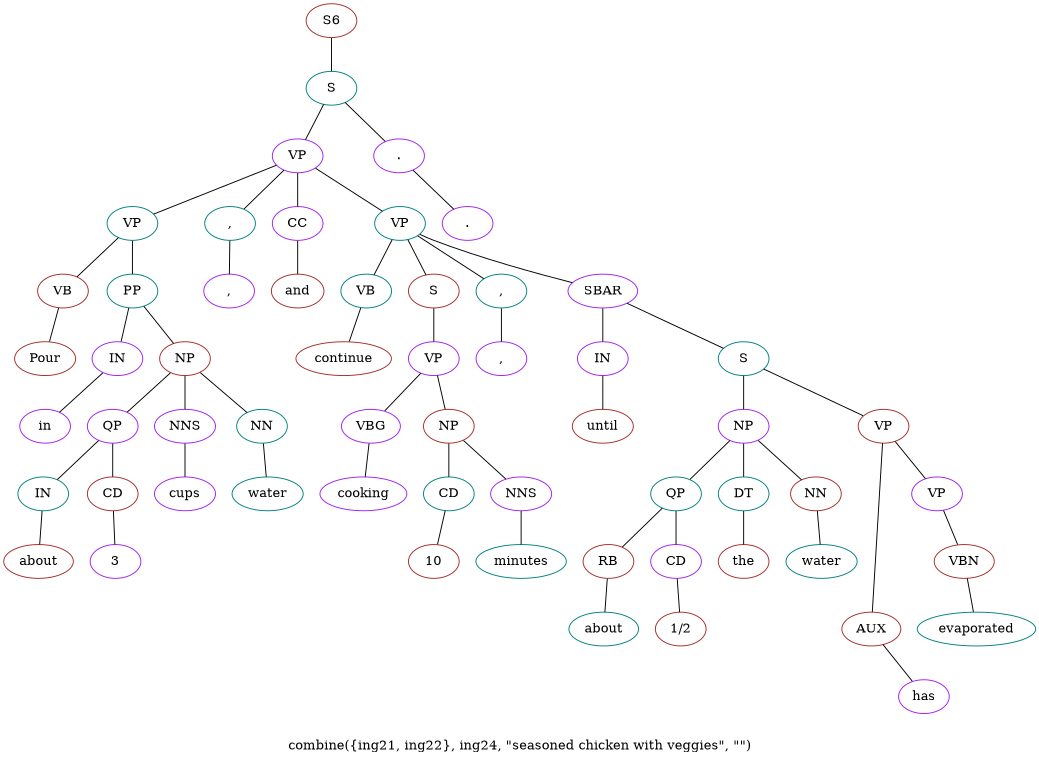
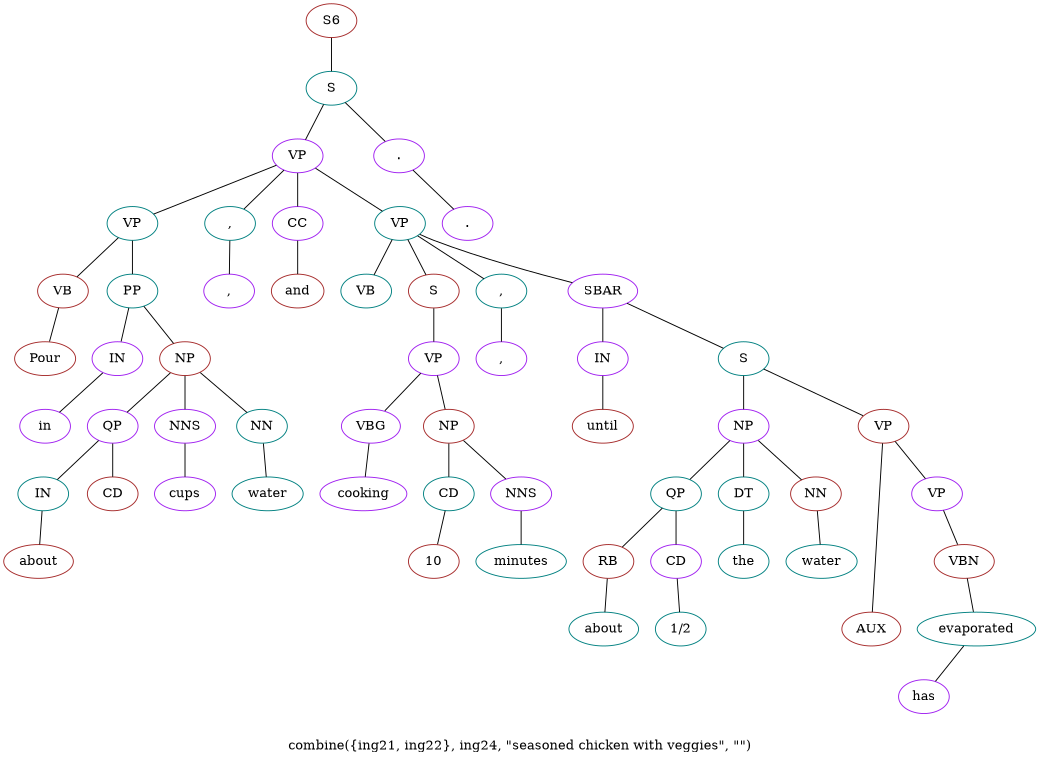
(344, 359) -> none
(116, 561) -> none
(744, 561) -> (744, 561)
(681, 629) -> (681, 629)
(898, 663) -> (950, 664)
